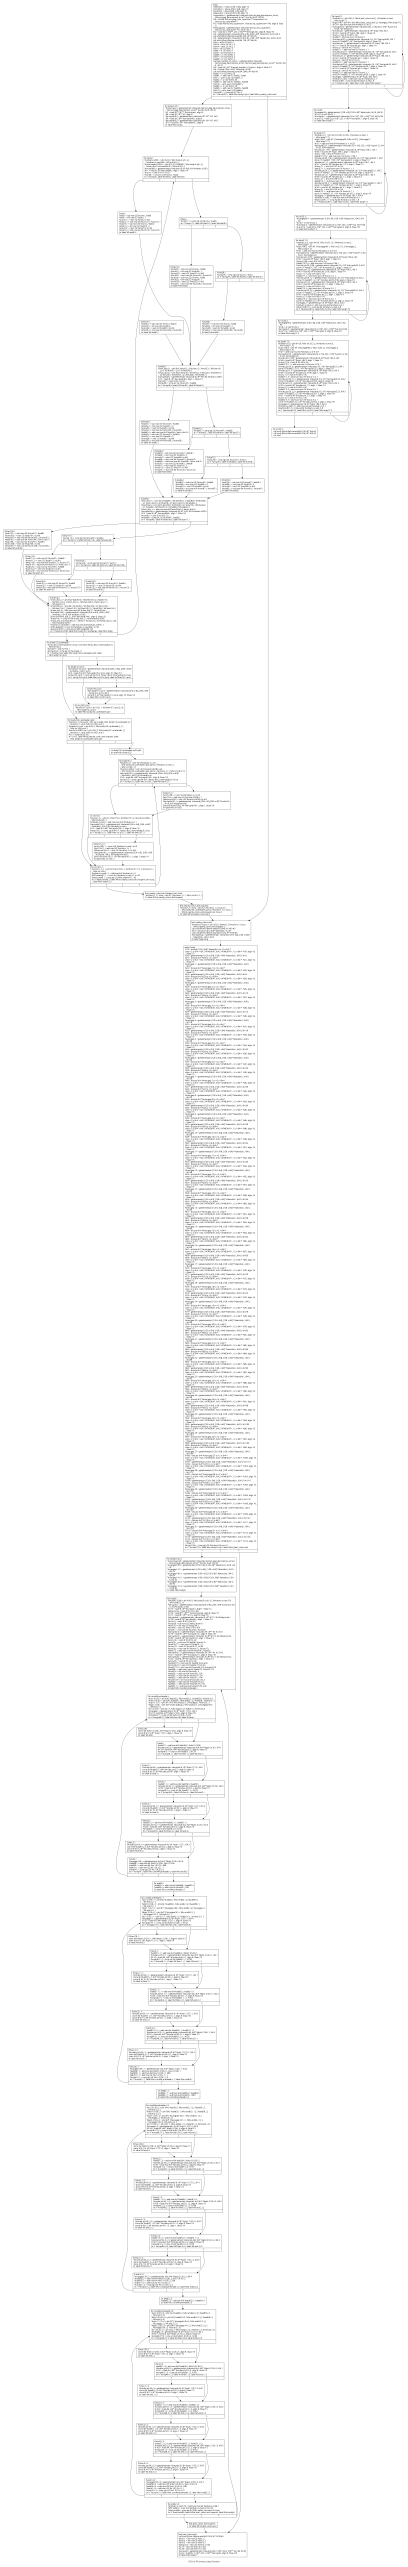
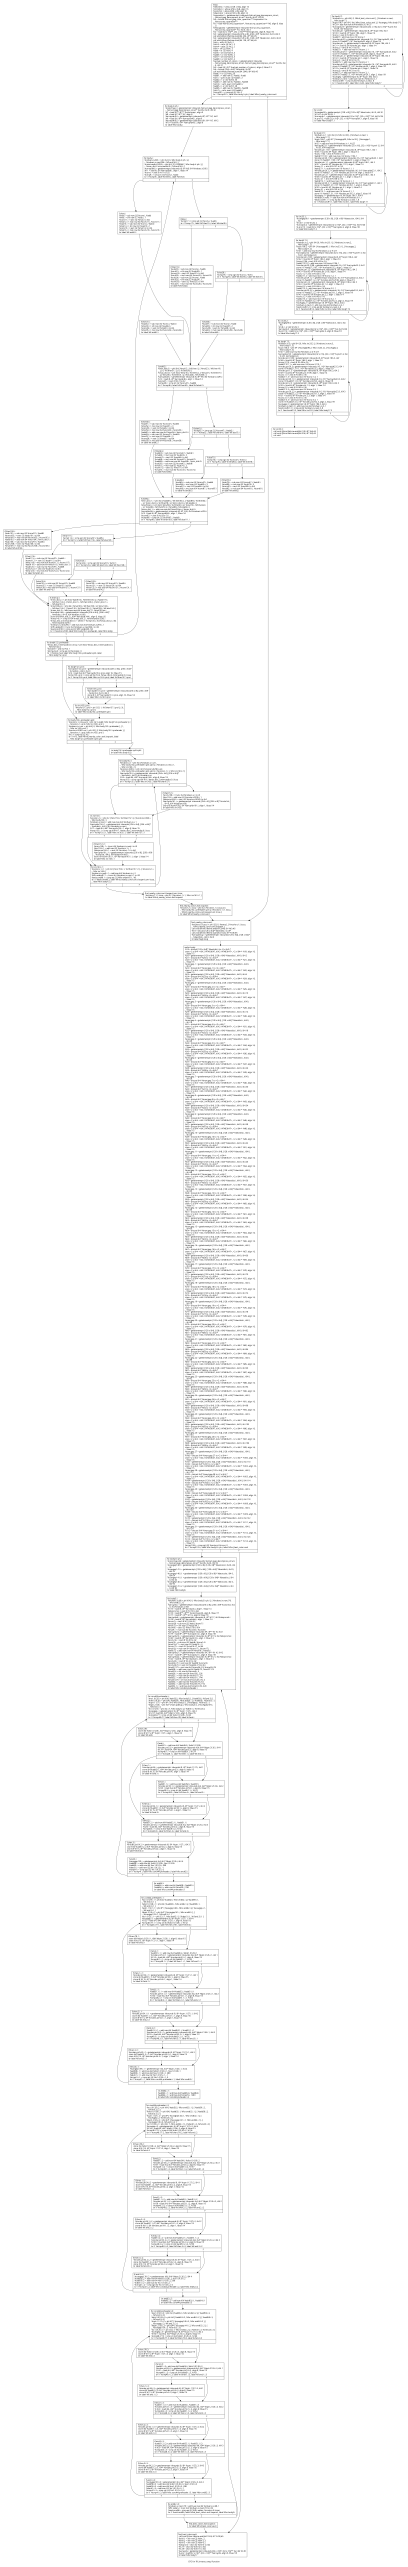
(174, 1816) -> (130, 1783)
